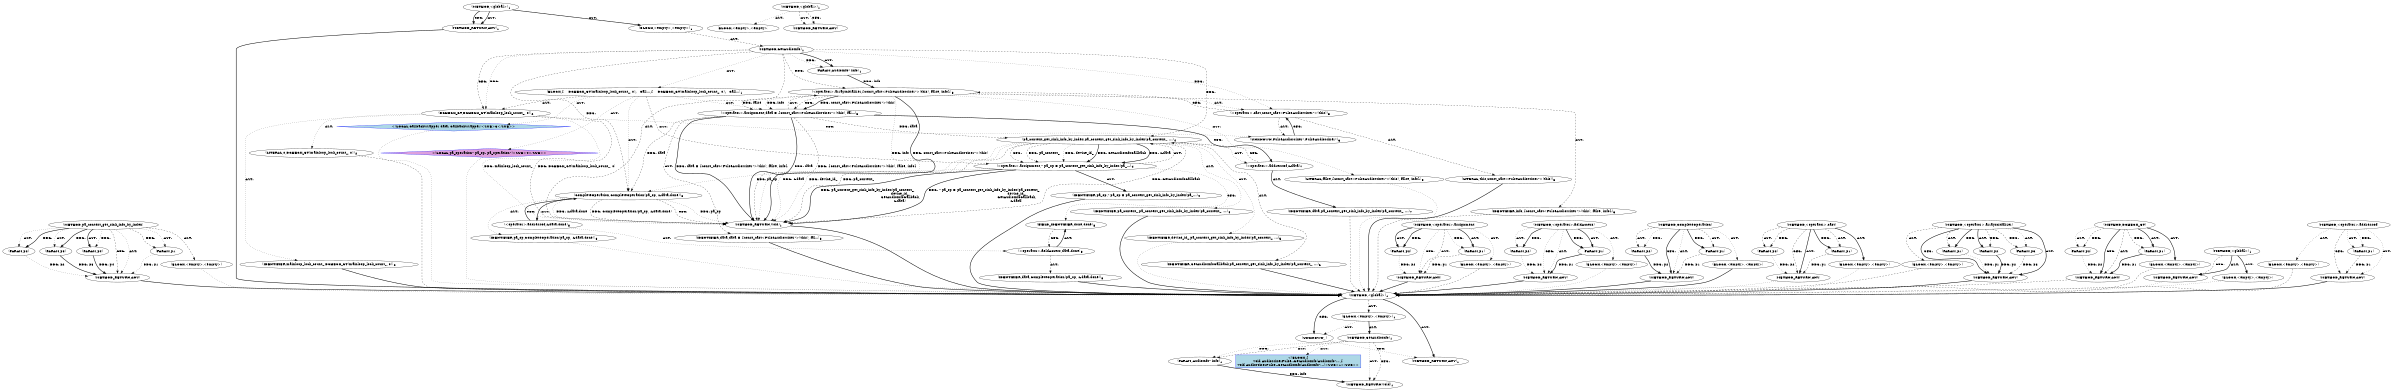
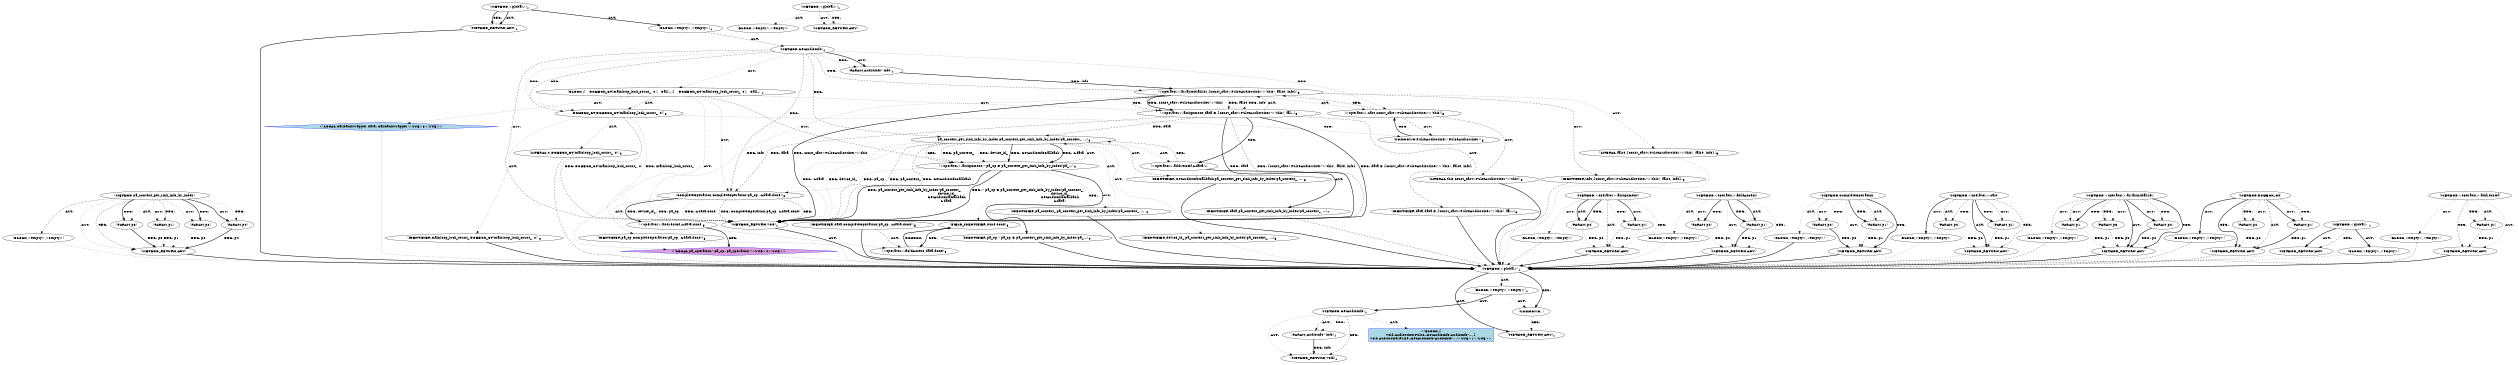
(542, 202) -> (722, 232)
(546, 212) -> (642, 212)
(1050, 236) -> (932, 232)
(1069, 238) -> (914, 238)
(1050, 263) -> (886, 238)
